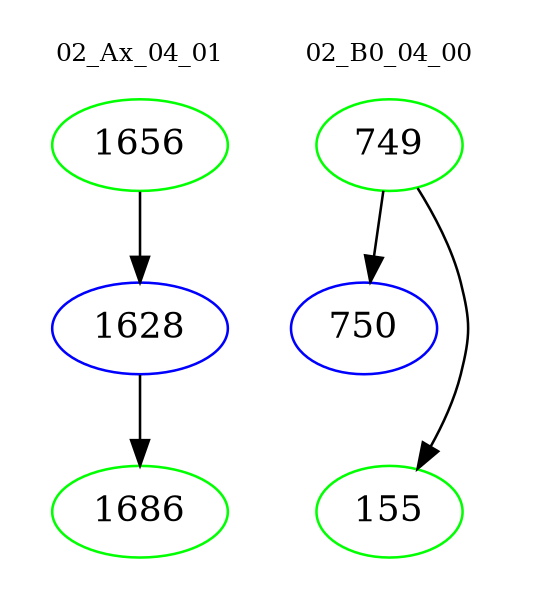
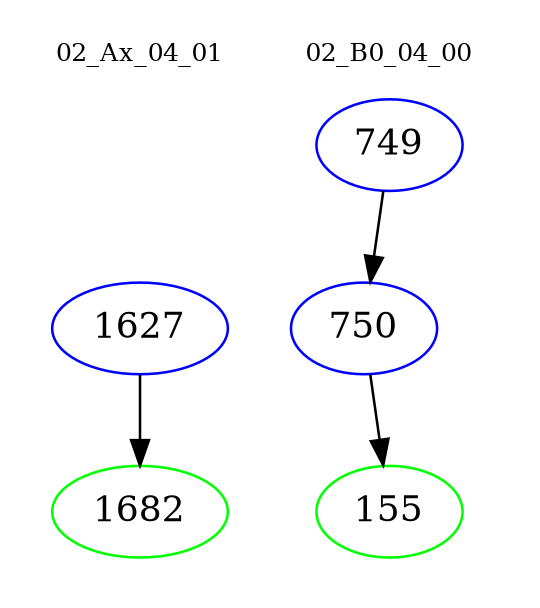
(140, 145) -> none
(390, 145) -> (390, 145)
(467, 316) -> (375, 407)
(140, 328) -> (140, 328)
(140, 512) -> (140, 512)
